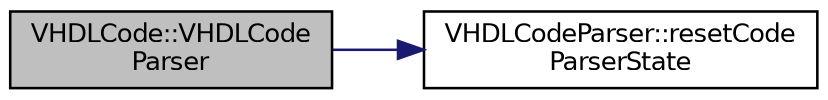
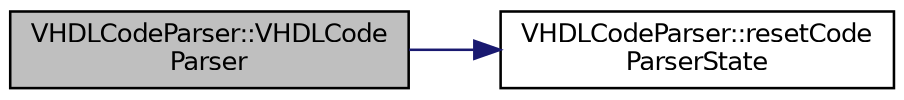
(171, 50) -> (209, 50)
